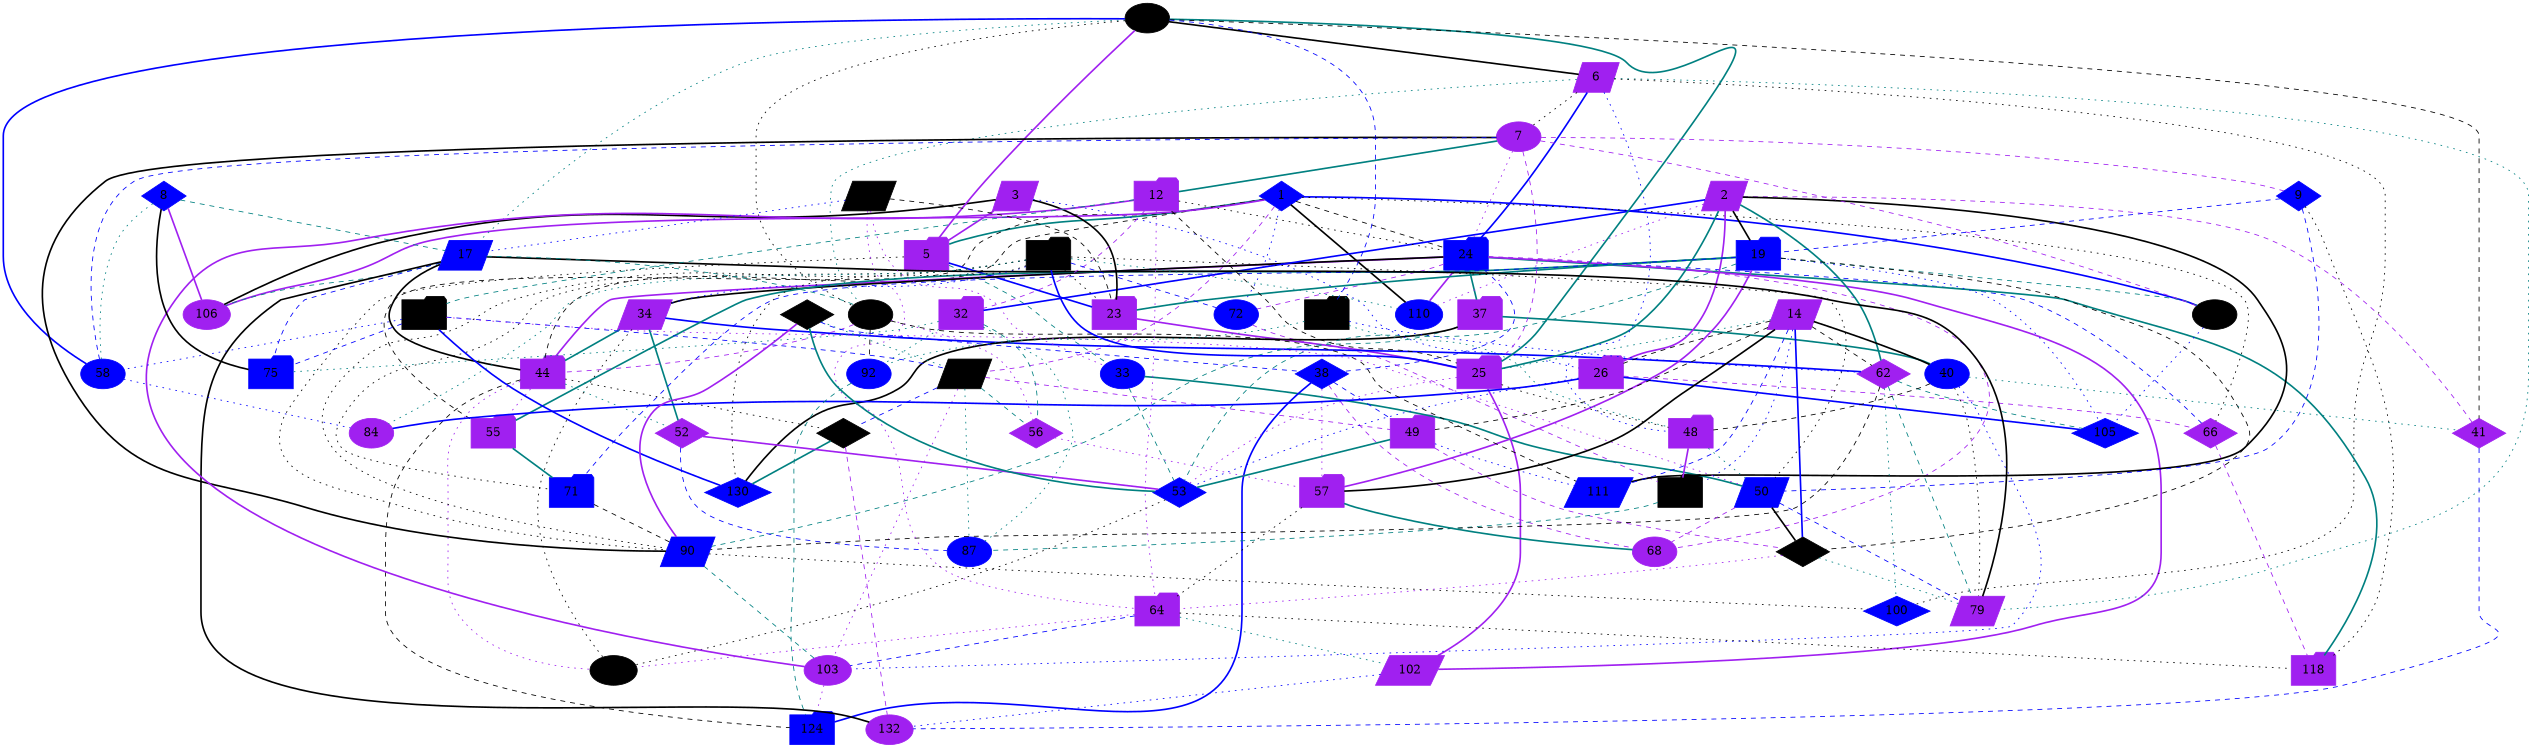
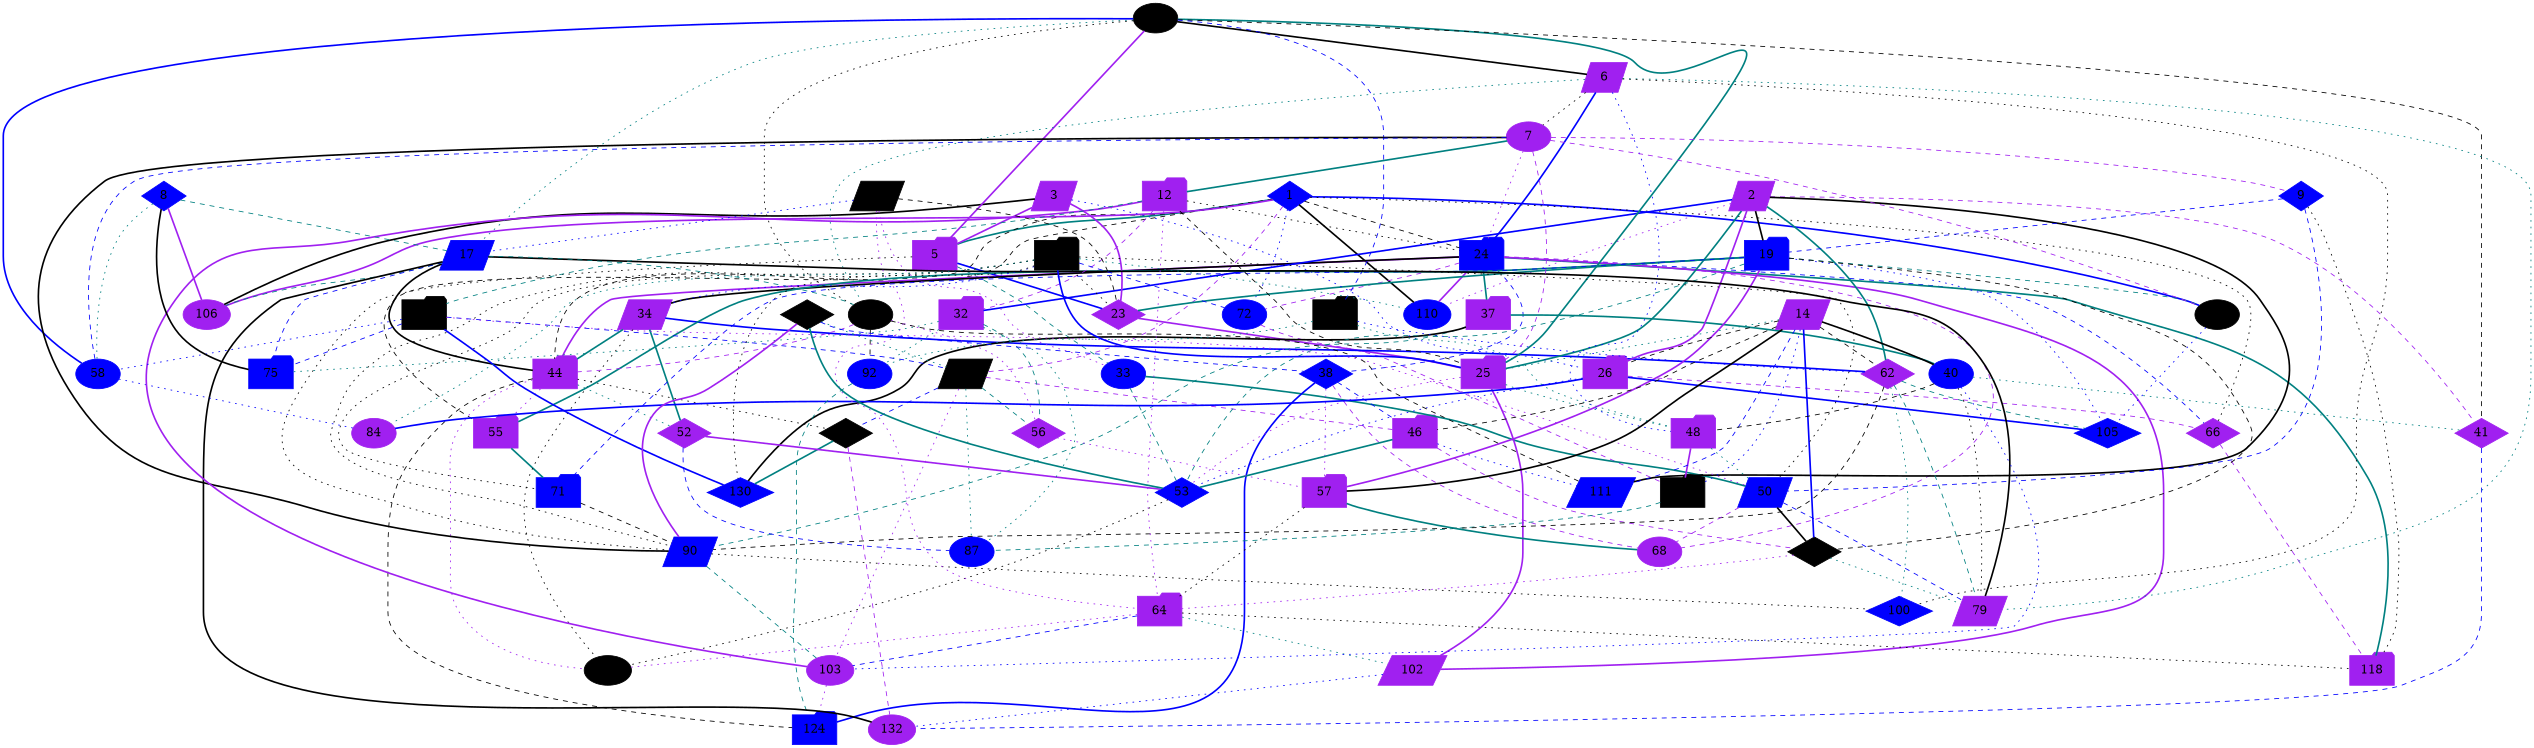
(1098, 232) -> (1114, 242)
(1114, 315) -> (1118, 315)
(1559, 401) -> (1563, 401)
(1412, 433) -> (1415, 433)
